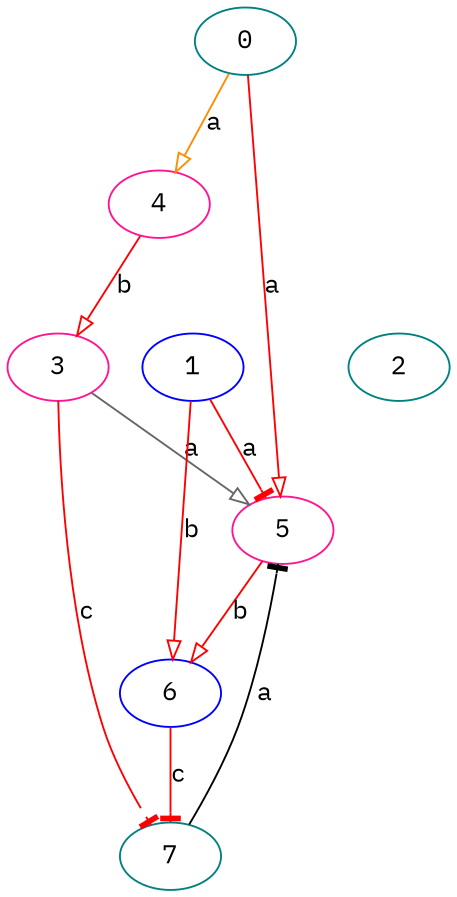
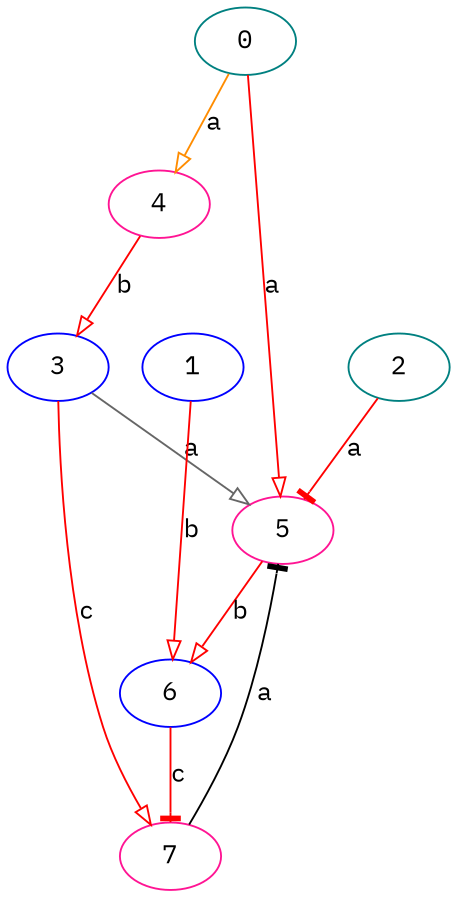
(58, 367) -> (58, 367)
(235, 444) -> (344, 445)
(76, 610) -> (76, 610)
(170, 856) -> (170, 856)
